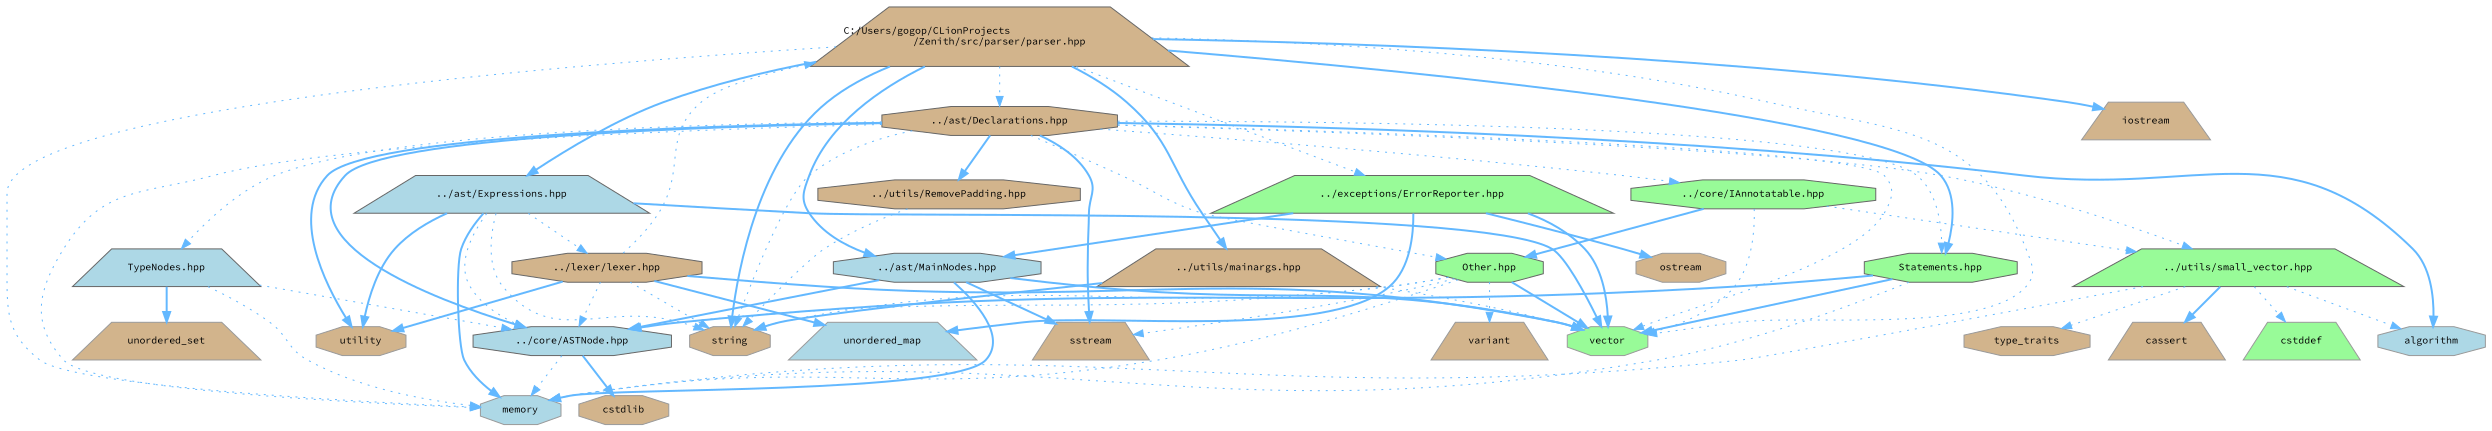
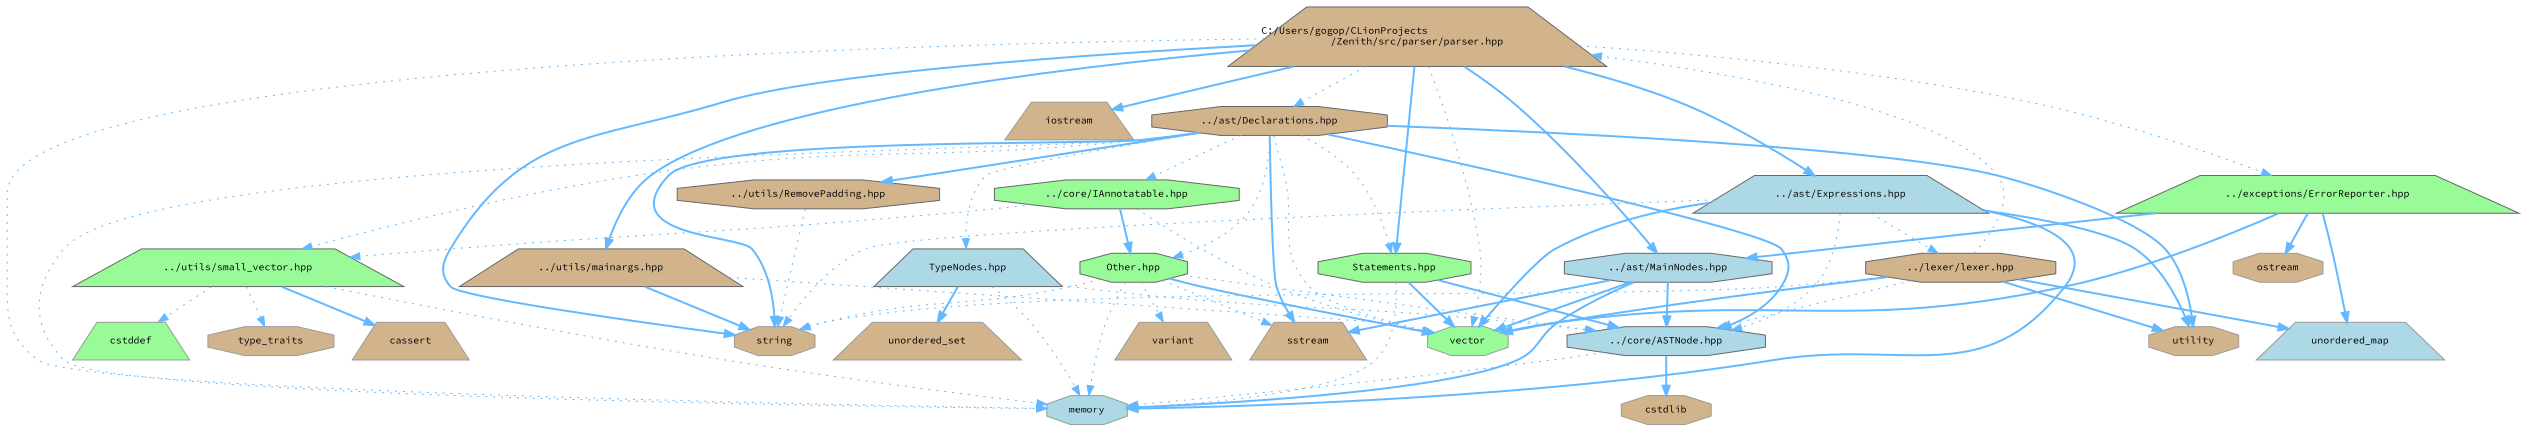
(795, 193) -> (663, 185)
(2432, 341) -> none
